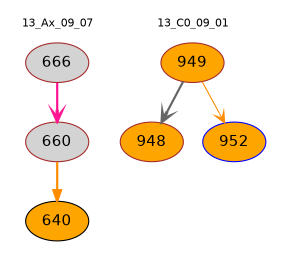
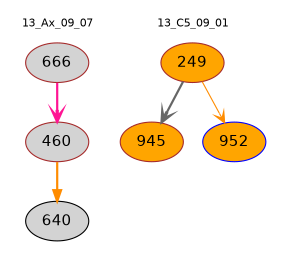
(193, 24) -> (193, 24)
(193, 63) -> (193, 63)
(57, 142) -> (57, 142)
(152, 142) -> (152, 142)
(57, 221) -> (57, 221)
